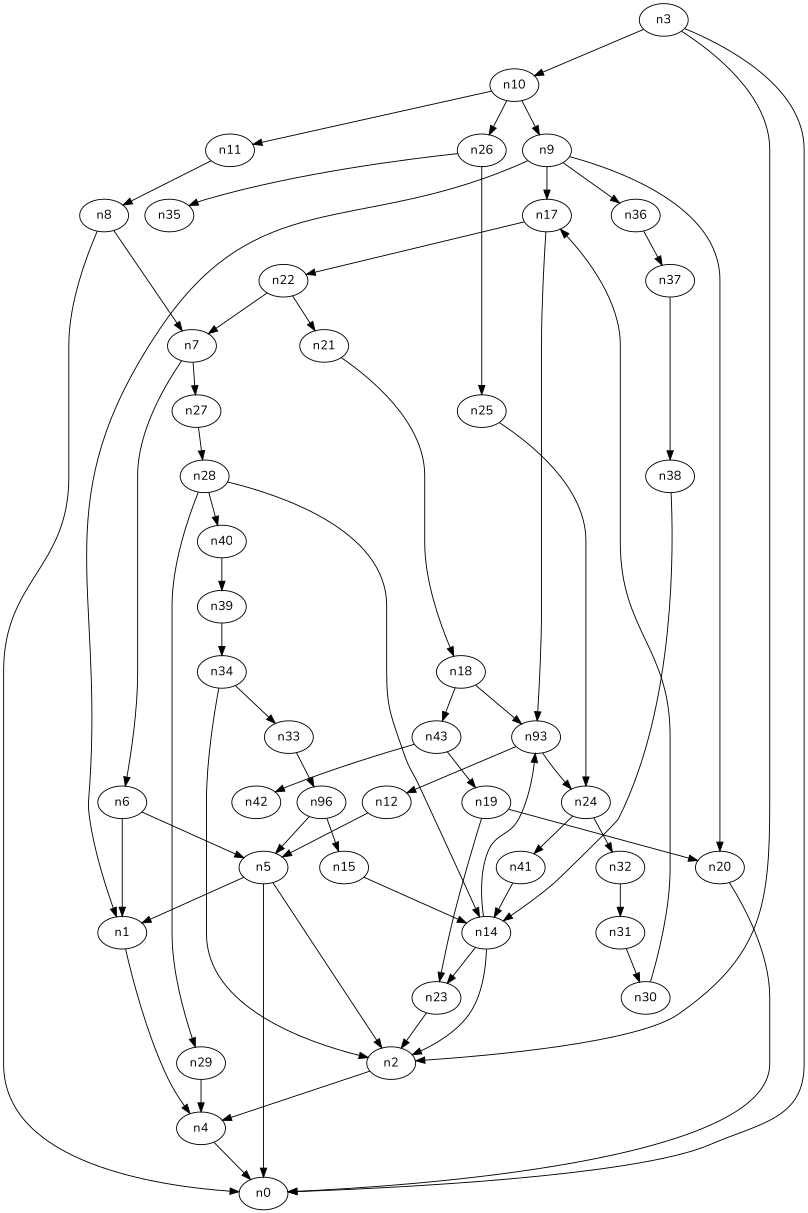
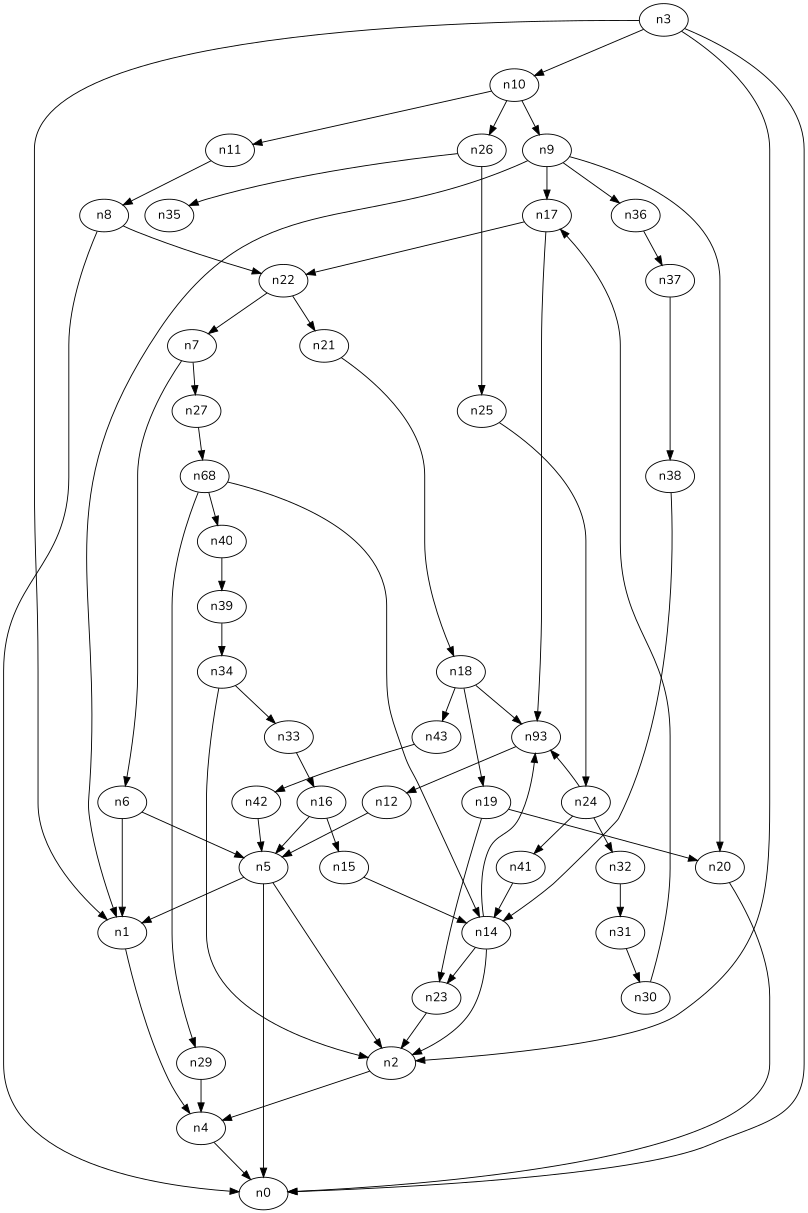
none -> (34, 220)
(145, 277) -> (187, 250)
(205, 476) -> (205, 476)
(457, 765) -> (473, 733)
(553, 768) -> (568, 771)
(321, 802) -> (321, 802)
none -> (259, 830)
